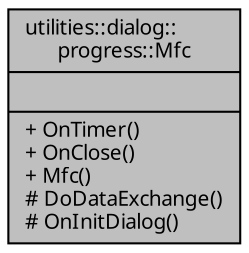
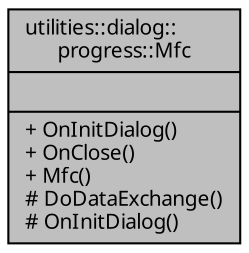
(83, 131) -> (101, 131)
